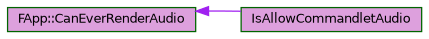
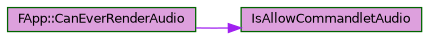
(225, 11) -> (212, 28)
